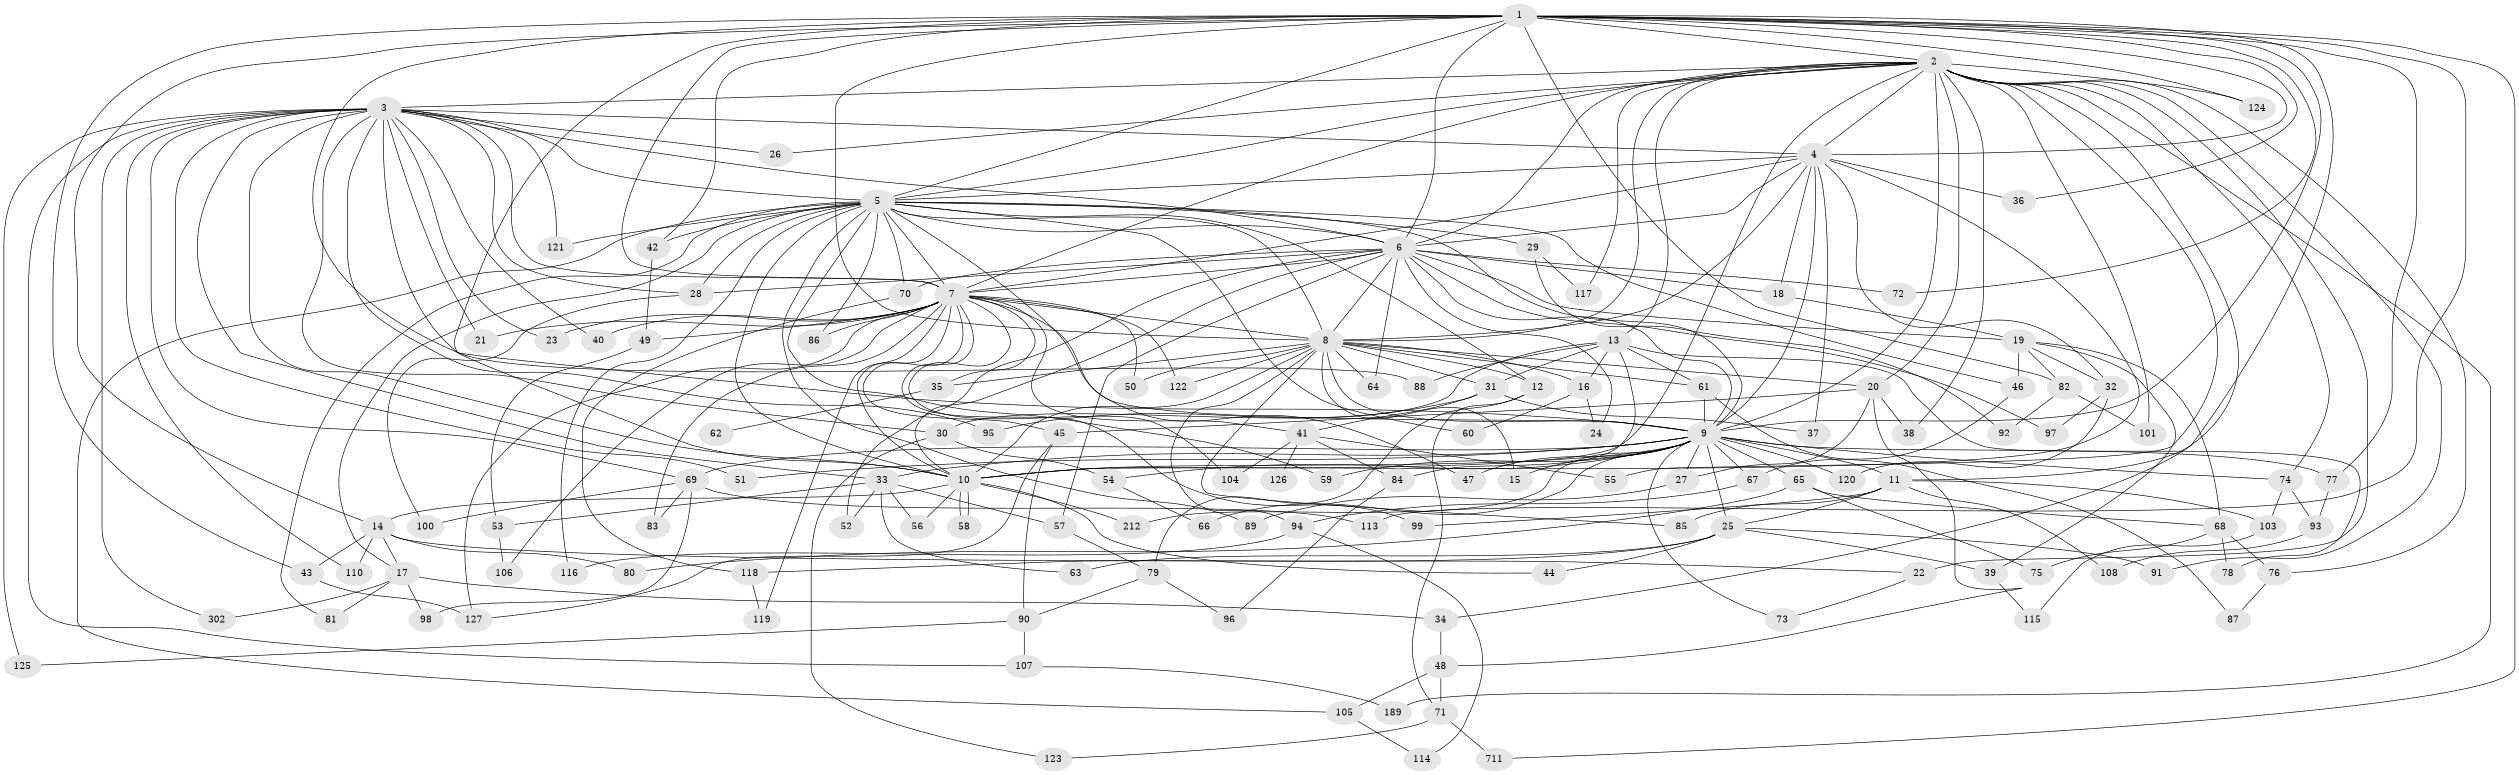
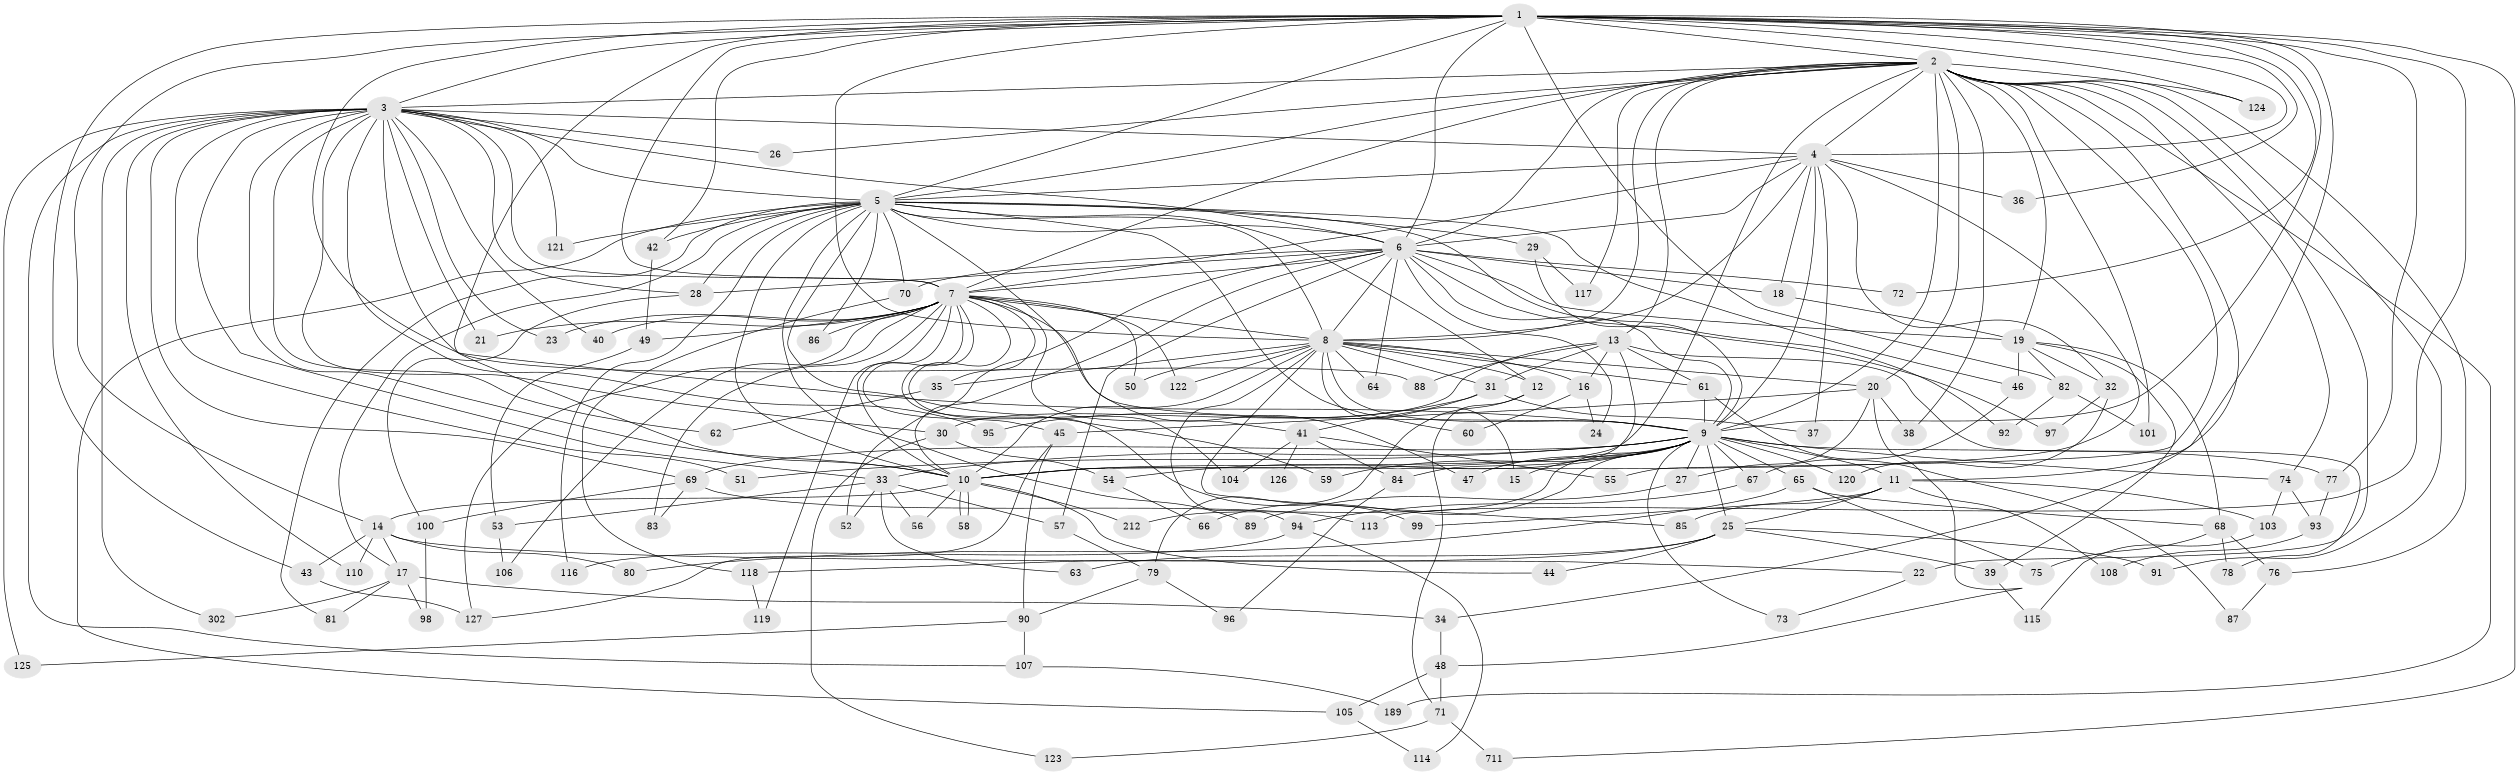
none -> (725, 39)
none -> (2040, 182)
(915, 248) -> none
none -> (315, 364)
(591, 600) -> (426, 573)
